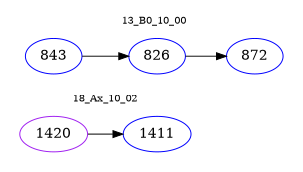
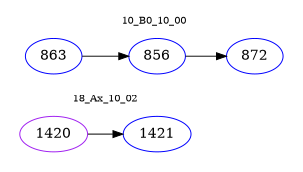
(154, 21) -> (154, 21)
(54, 56) -> (54, 56)
(157, 56) -> (157, 56)
(157, 134) -> (157, 134)
